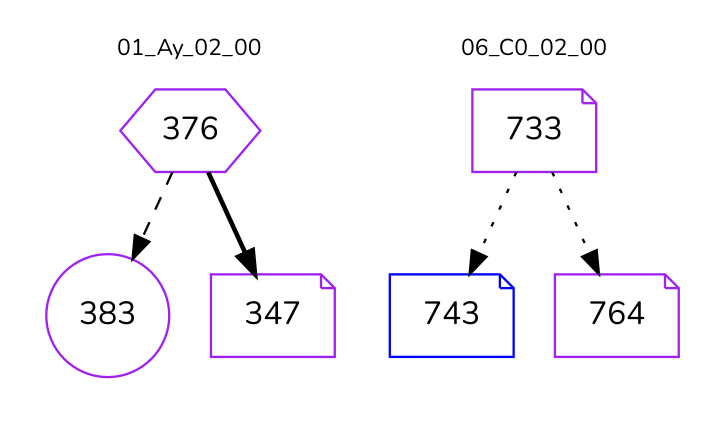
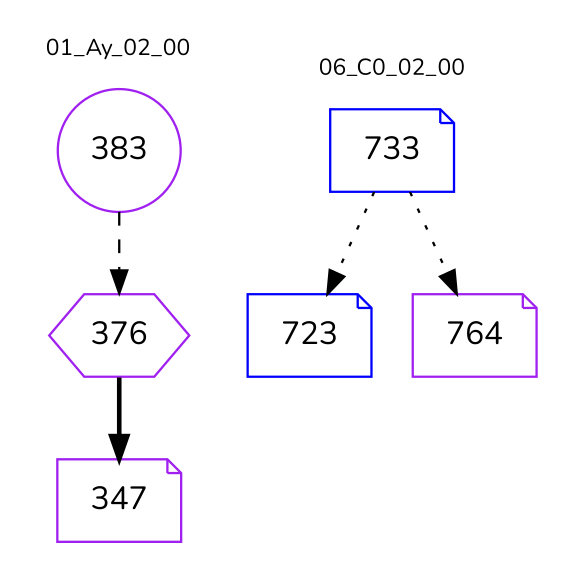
(534, 131) -> (392, 151)
(157, 205) -> (119, 241)
(452, 316) -> (310, 335)
